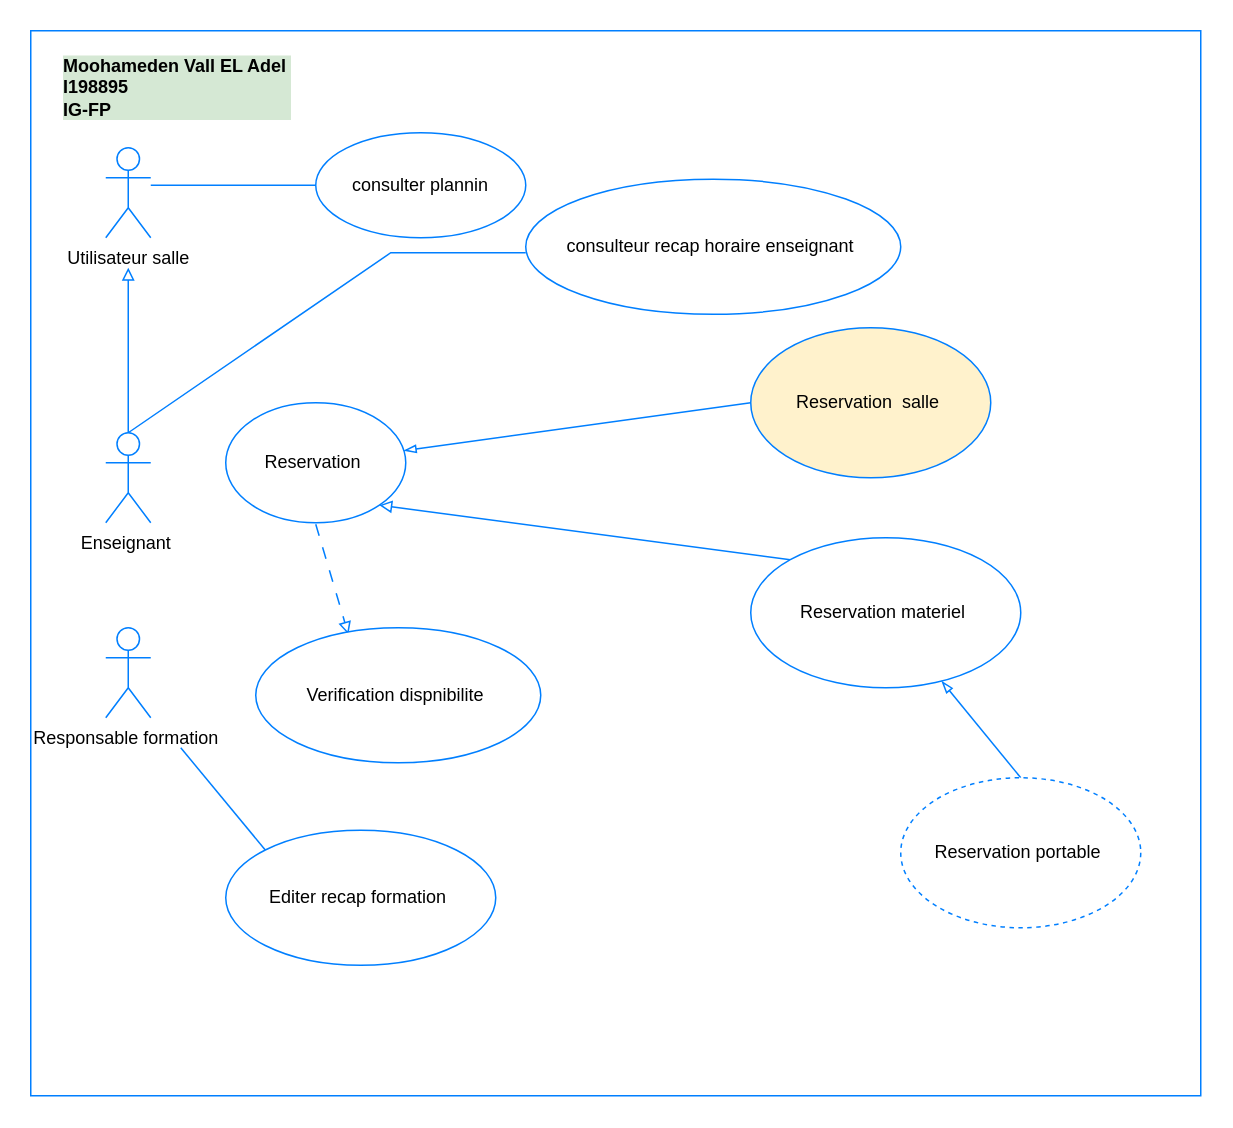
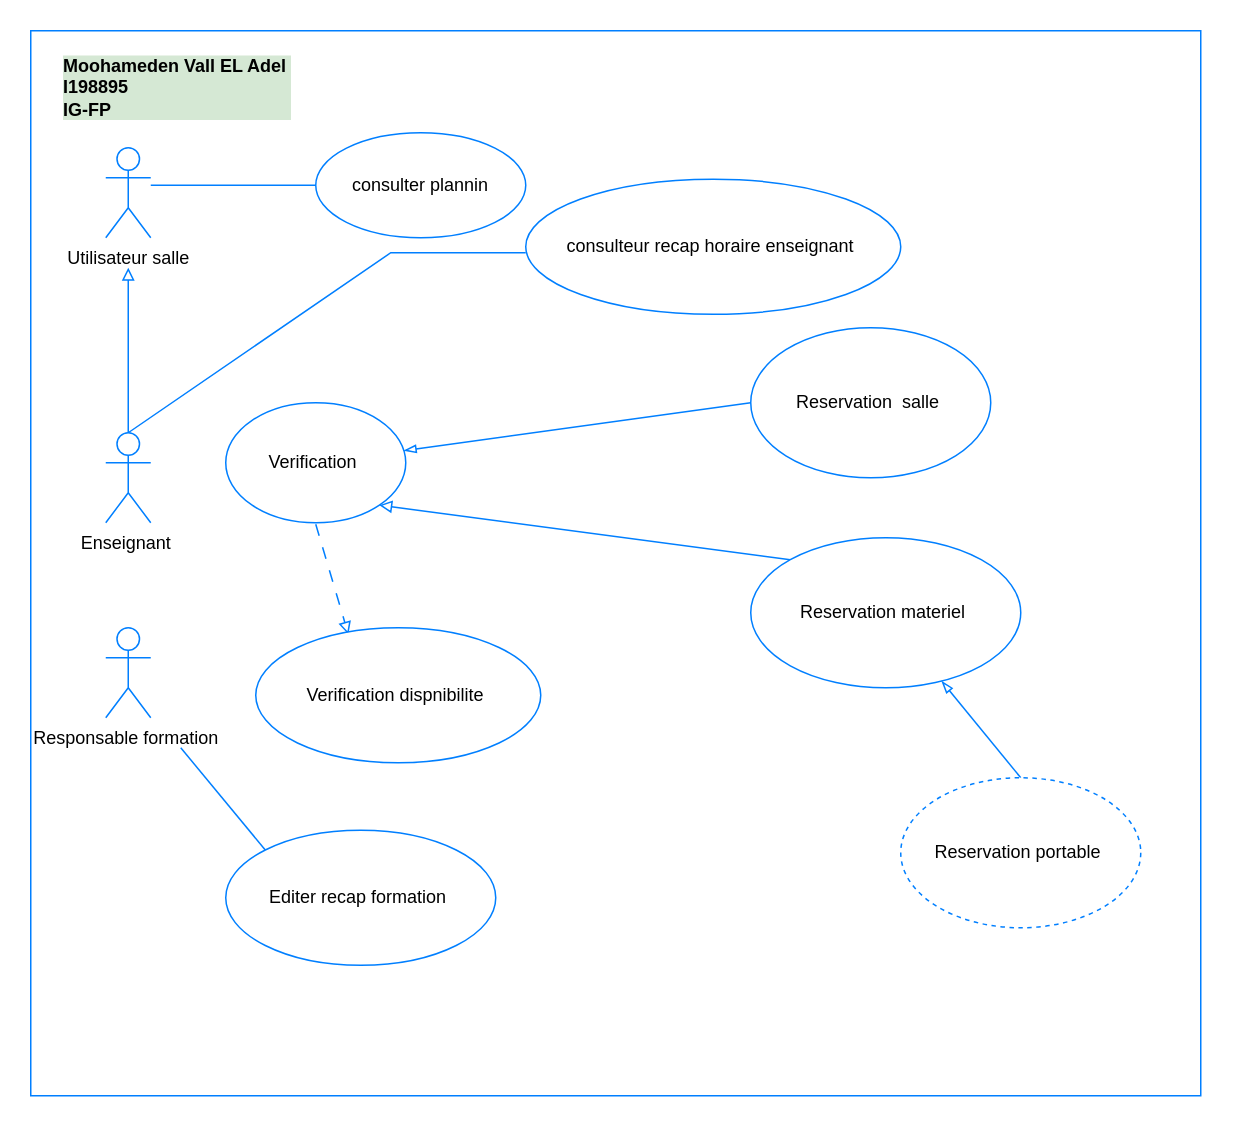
(871, 403) -> (871, 403)
(316, 463) -> (316, 463)
